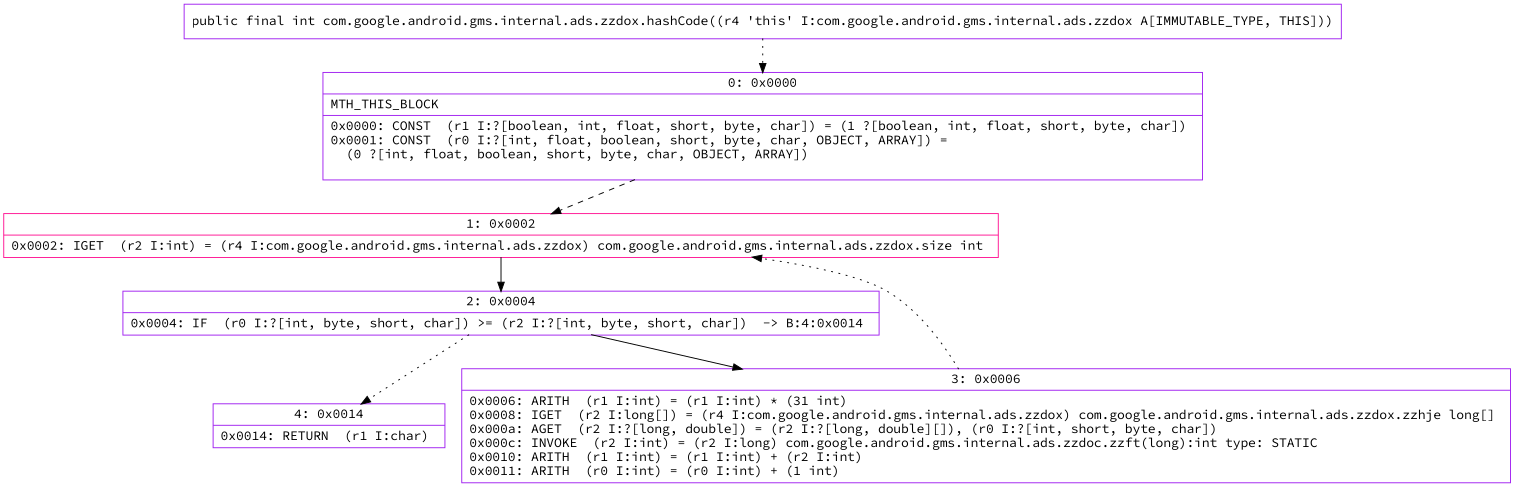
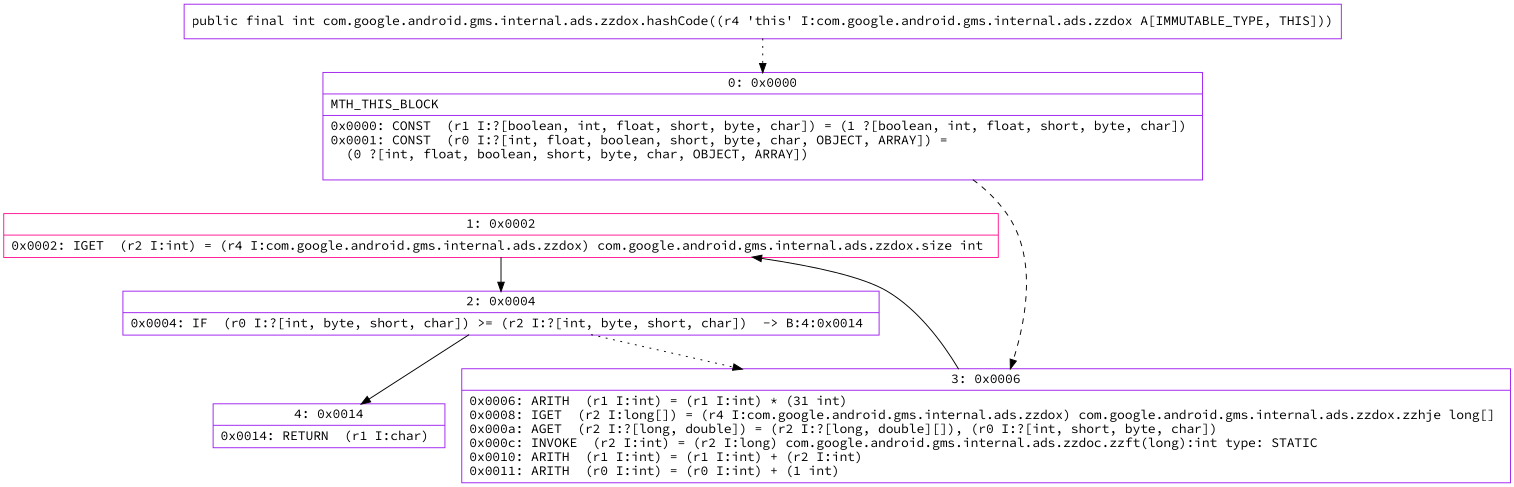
(597, 195) -> (1025, 262)
(877, 286) -> (877, 286)
(662, 351) -> (662, 351)
(419, 367) -> (419, 367)
